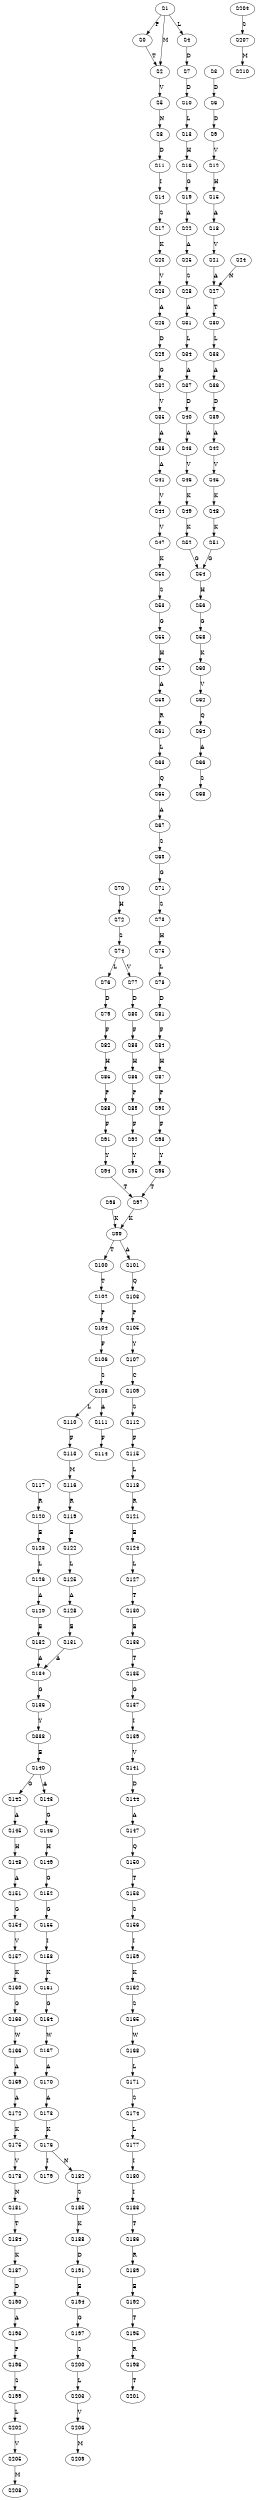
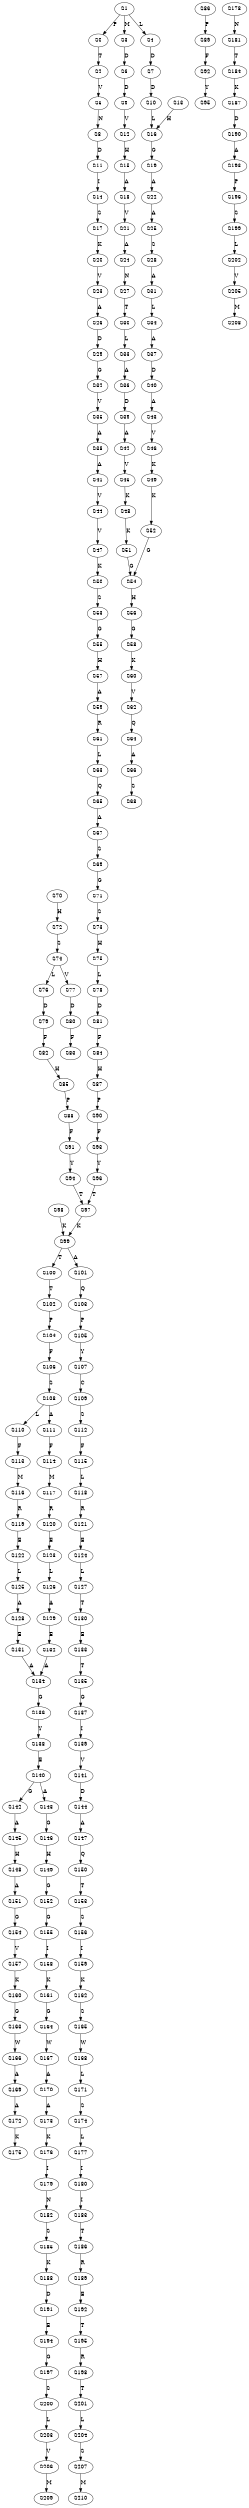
(163, 39) -> (124, 23)
(187, 117) -> (151, 117)
(214, 274) -> (125, 243)
(133, 1060) -> none
none -> (49, 1476)
(38, 1737) -> (38, 1745)
(15, 2159) -> none
(61, 2160) -> (46, 2198)
none -> (81, 2418)
